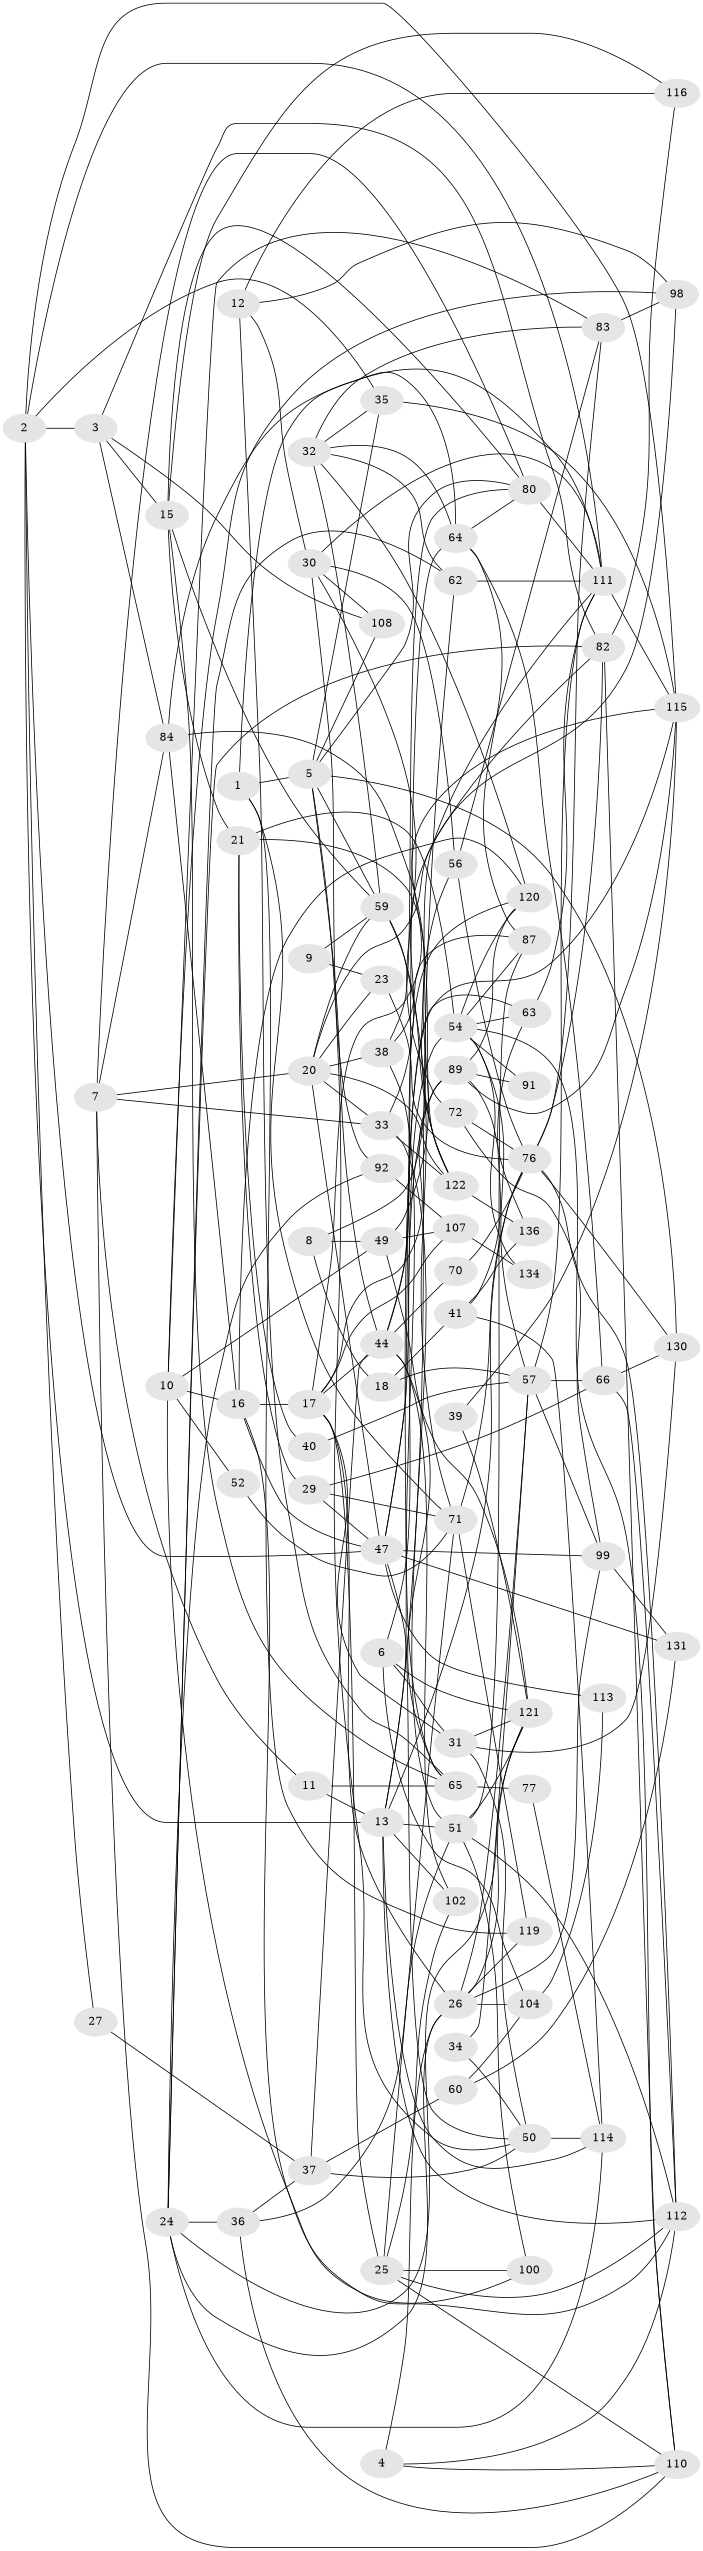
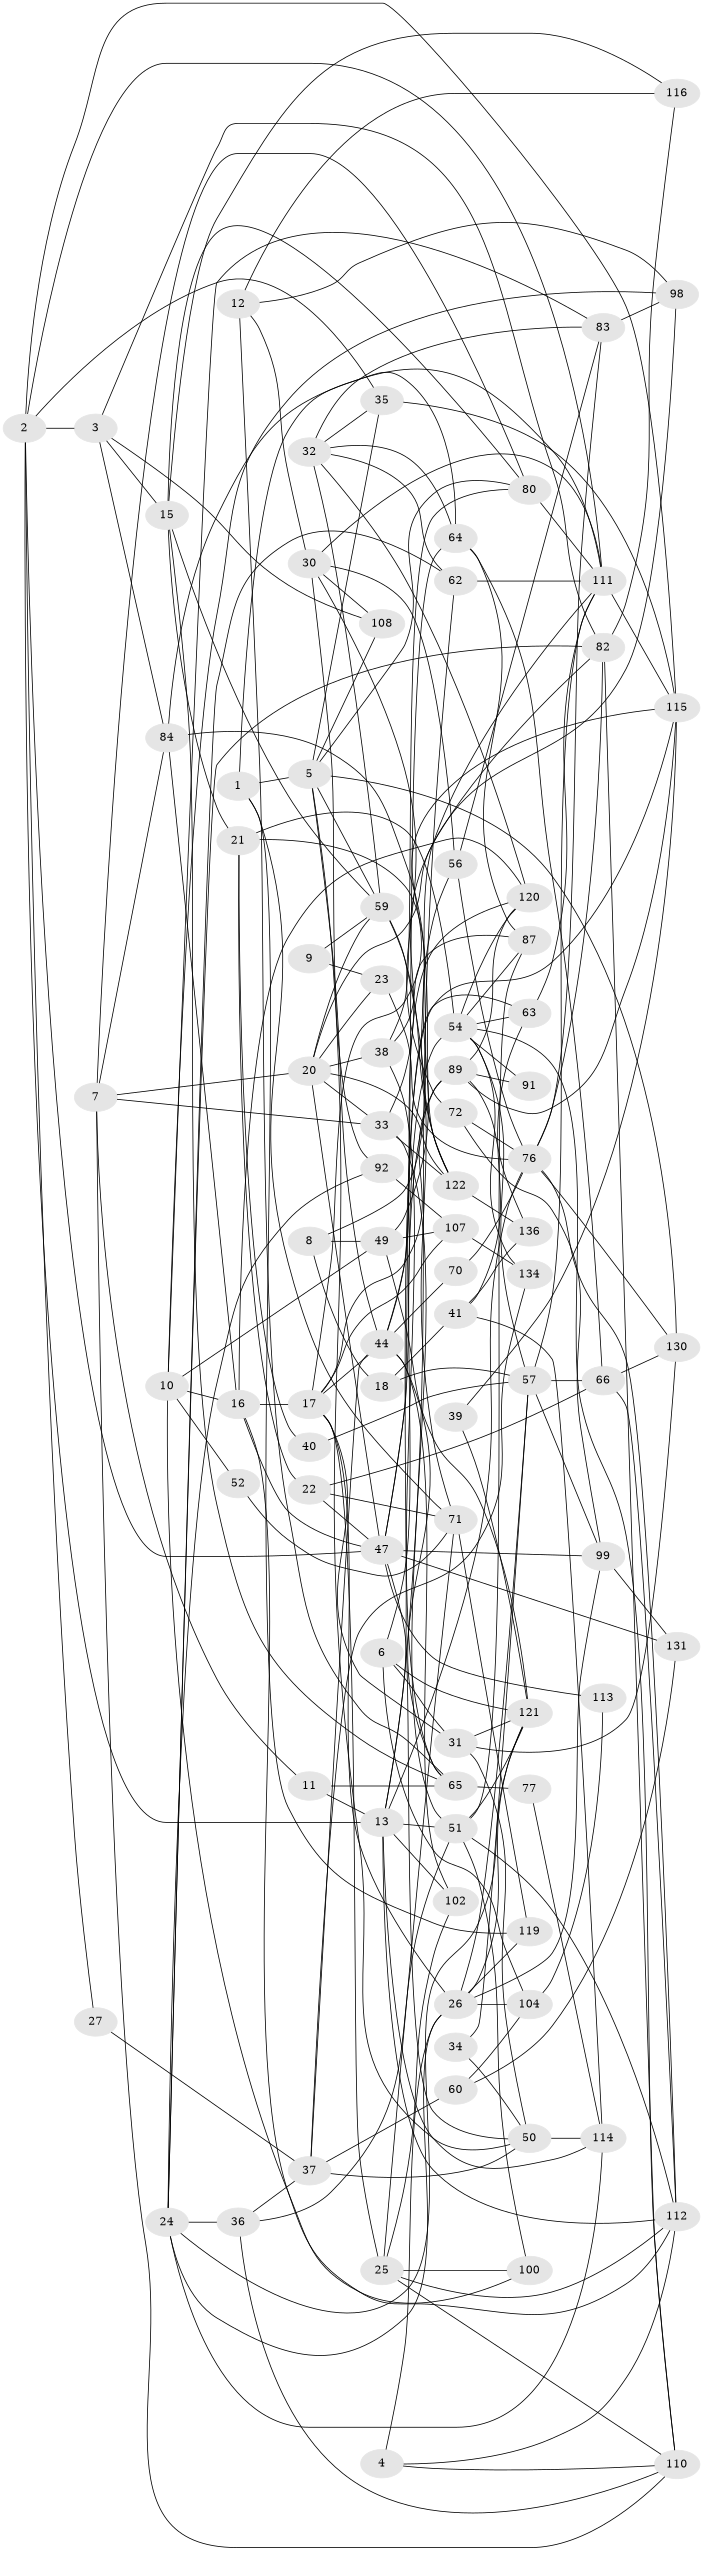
(493, 514) -> none
(485, 1398) -> none
(310, 1490) -> (310, 1490)
none -> (356, 1642)
